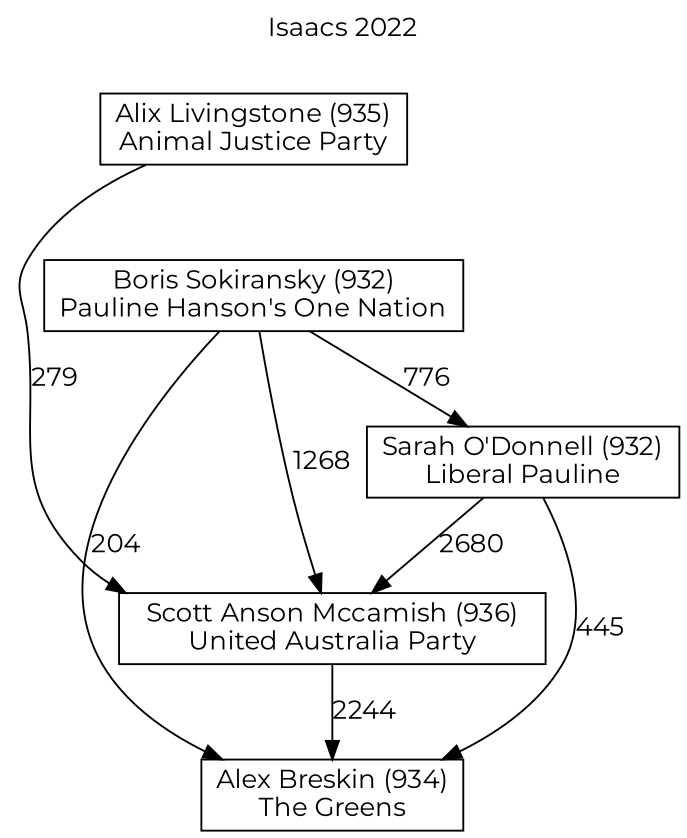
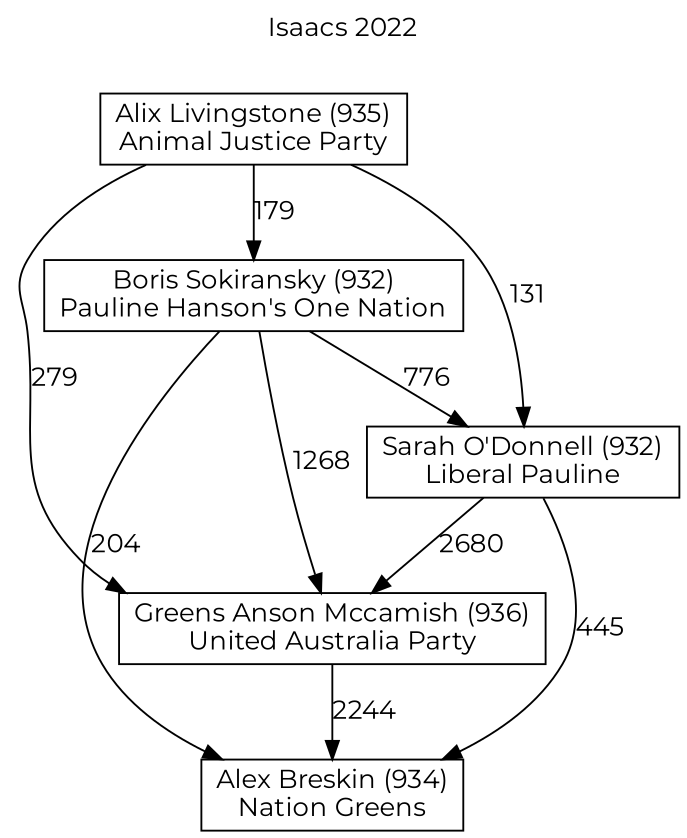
none -> (254, 203)
none -> (478, 257)
(332, 629) -> (332, 629)
(332, 795) -> (332, 795)
